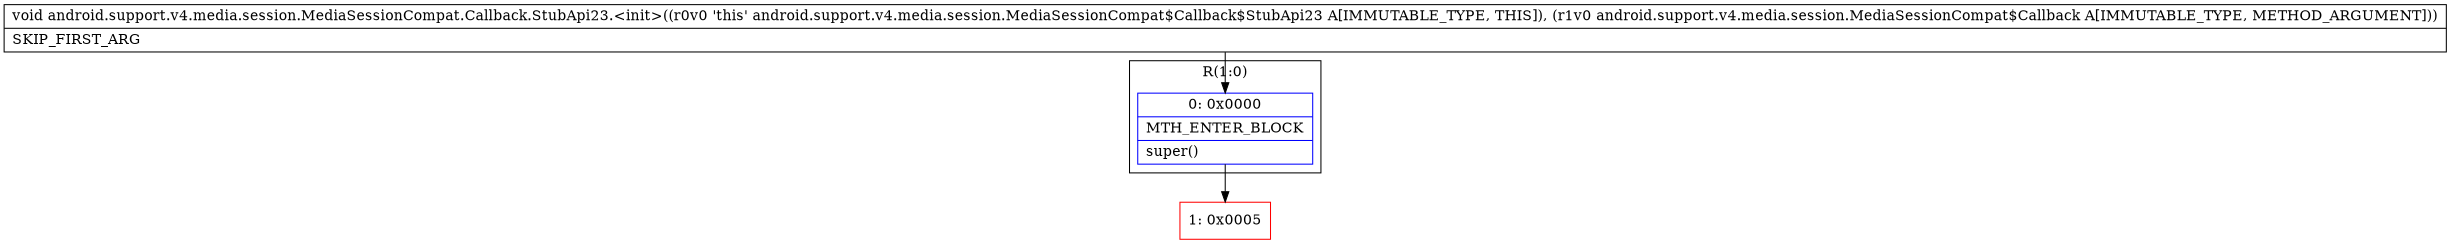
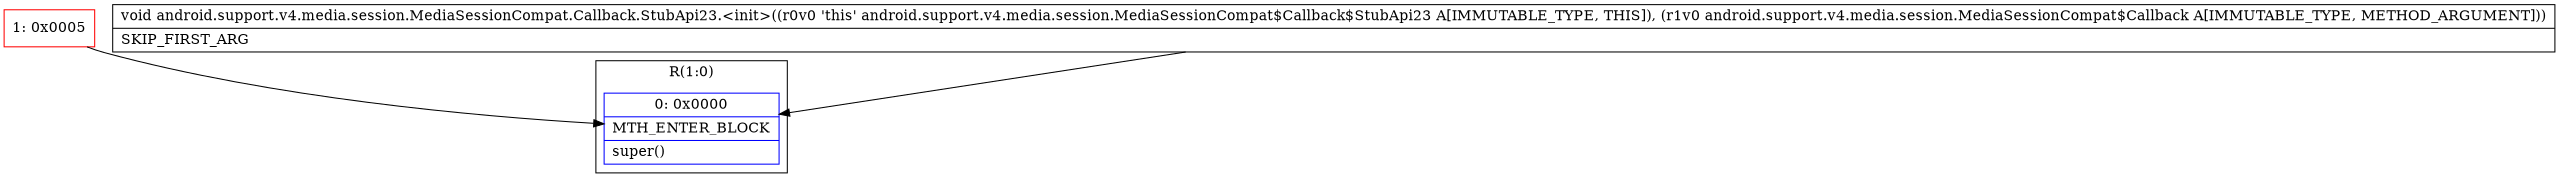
(1225, 179) -> (338, 98)
